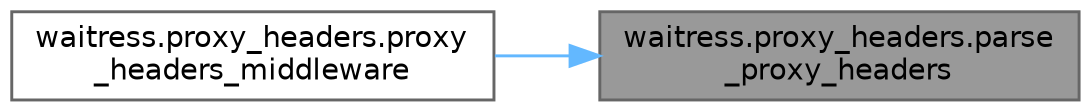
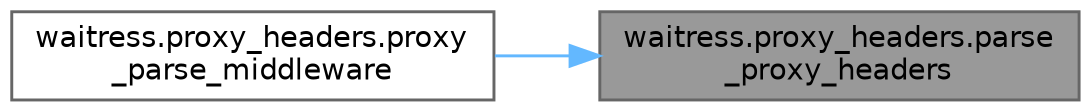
(253, 56) -> (253, 56)
